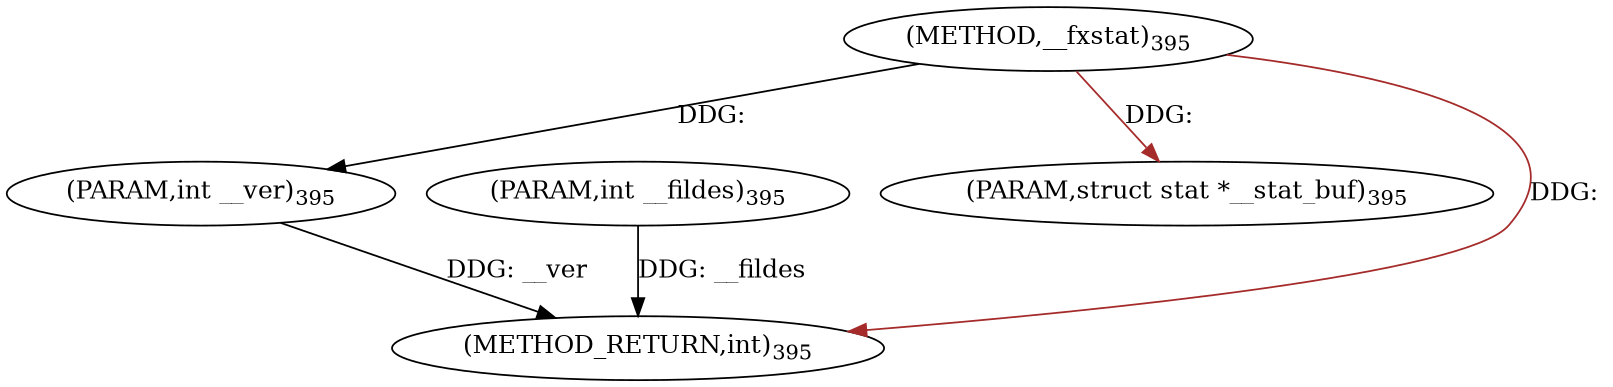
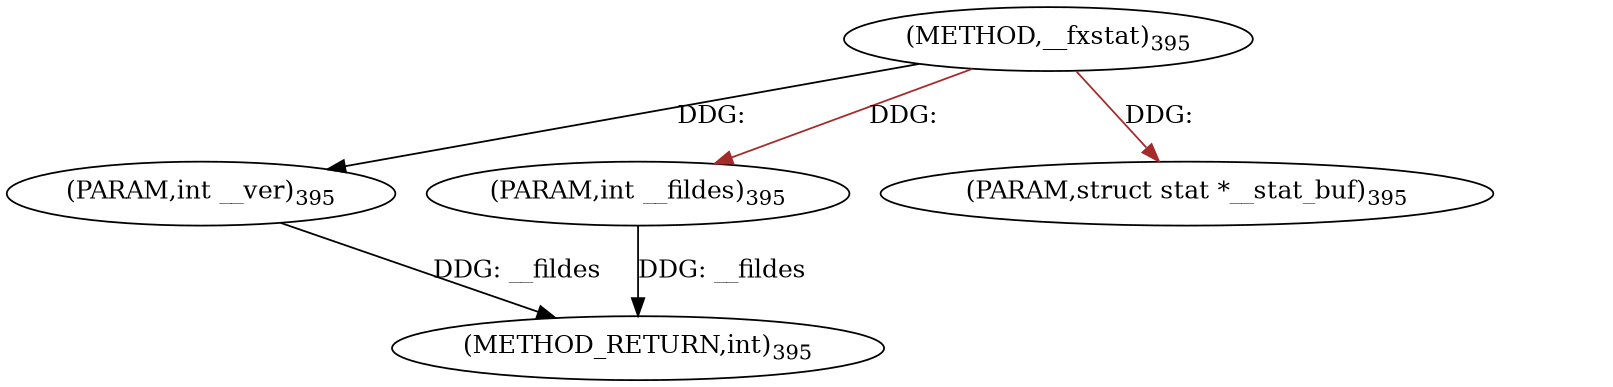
(1389, 267) -> (852, 113)
(517, 271) -> (517, 271)
